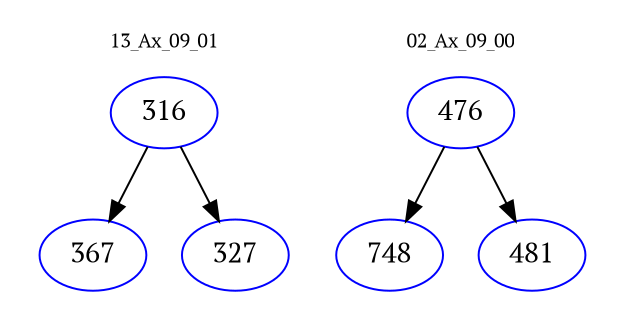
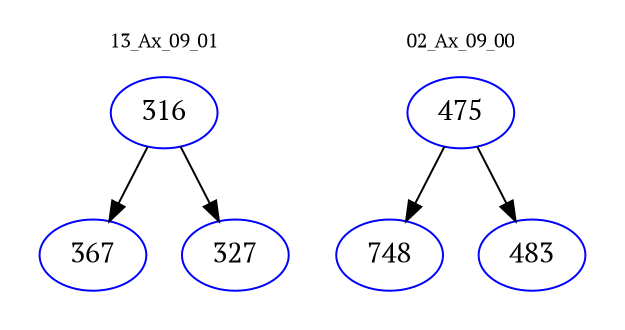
(461, 113) -> (461, 113)
(532, 255) -> (532, 255)
